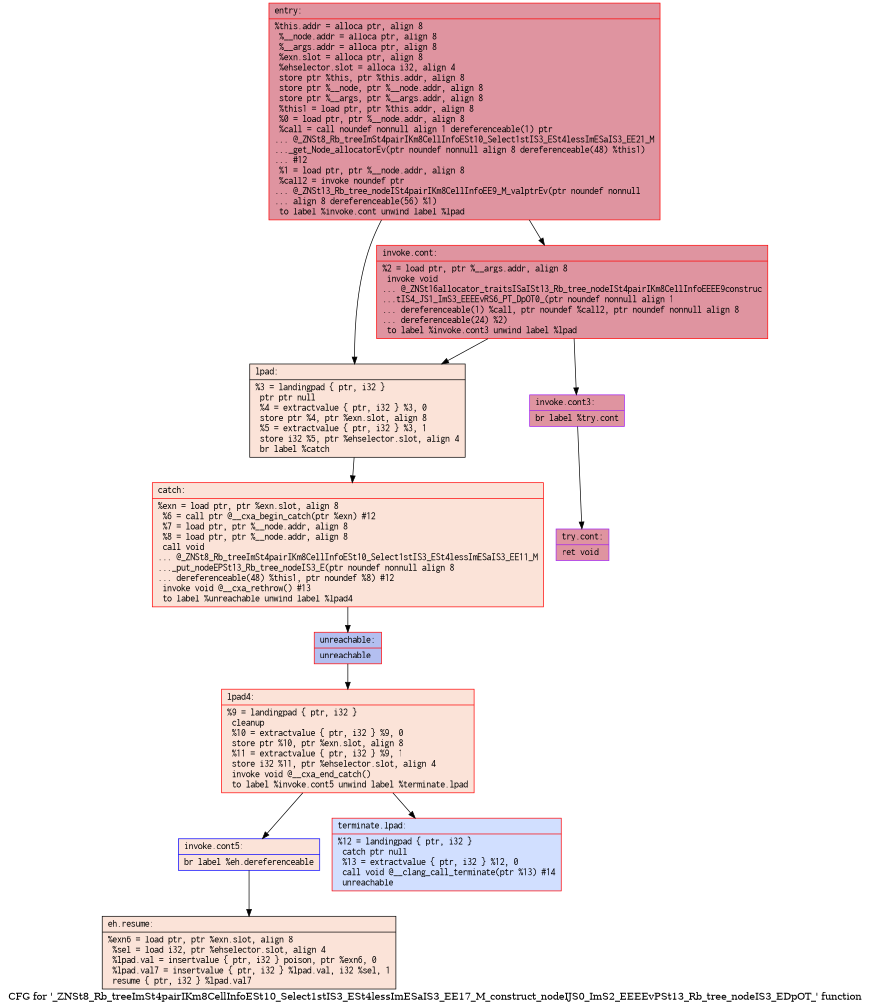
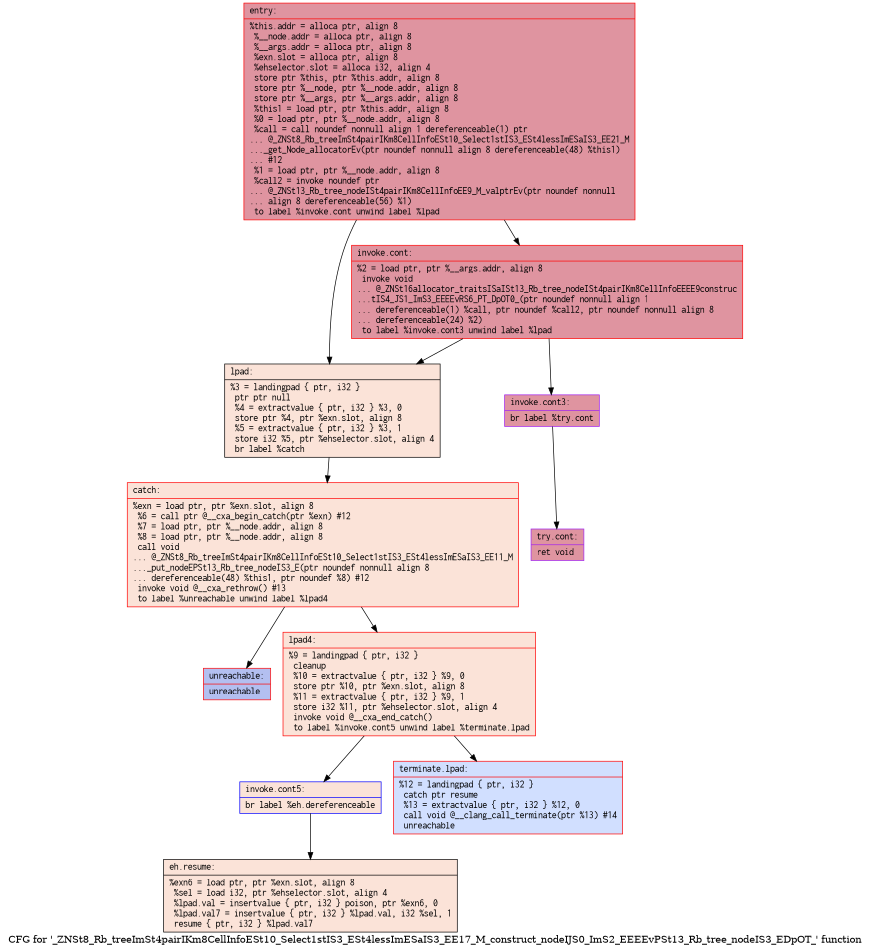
(348, 673) -> (367, 617)
(373, 852) -> (438, 795)
